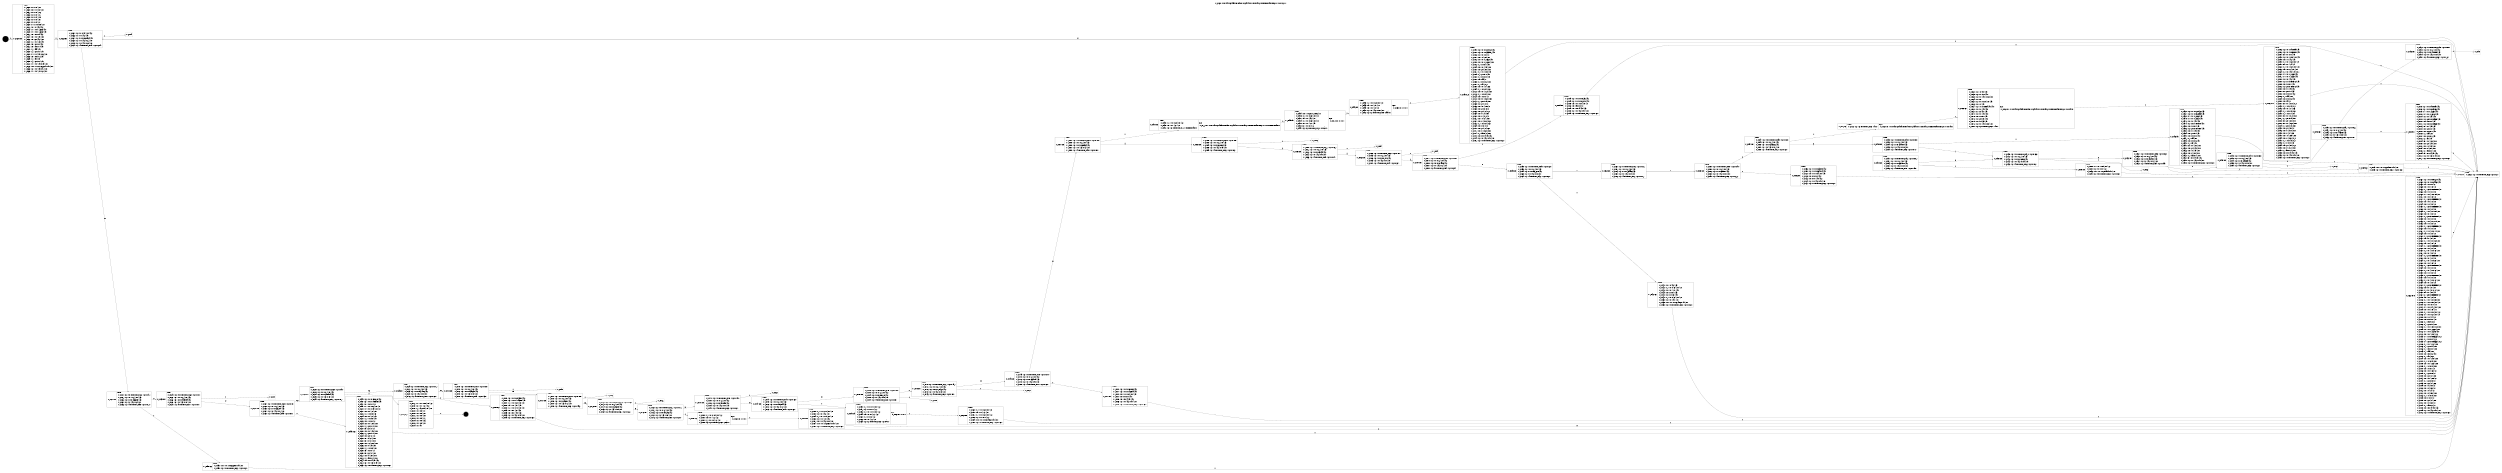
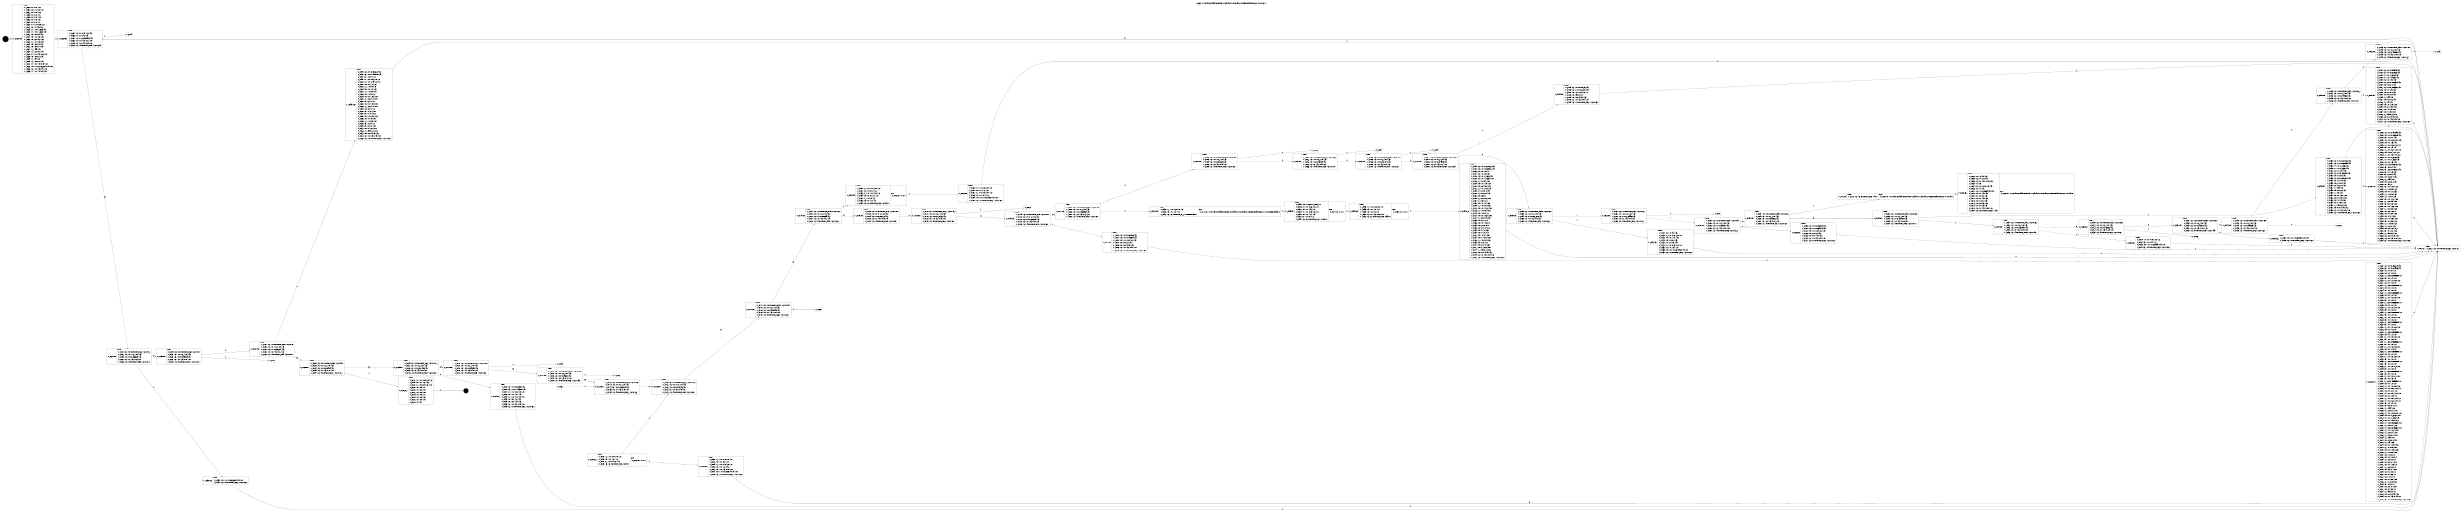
(2169, 106) -> (2363, 186)
(1955, 152) -> (1955, 223)
none -> (1718, 214)
(934, 400) -> none
(645, 403) -> (578, 387)
(685, 415) -> (645, 424)
